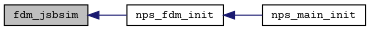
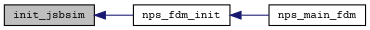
(46, 15) -> (49, 15)
(314, 15) -> (317, 15)
